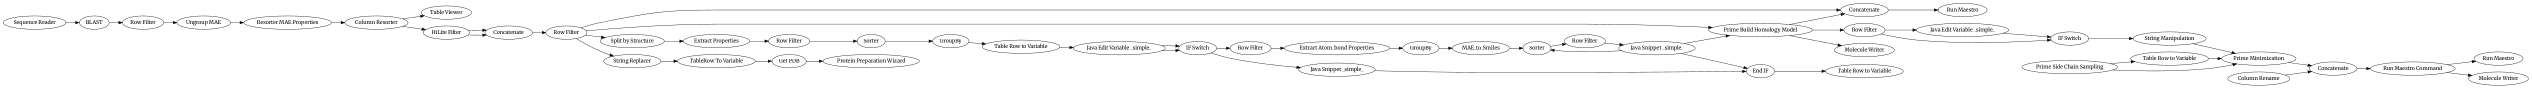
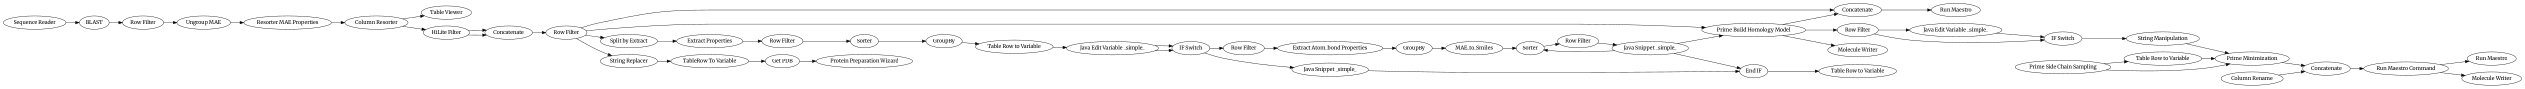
(632, 41) -> (629, 41)
